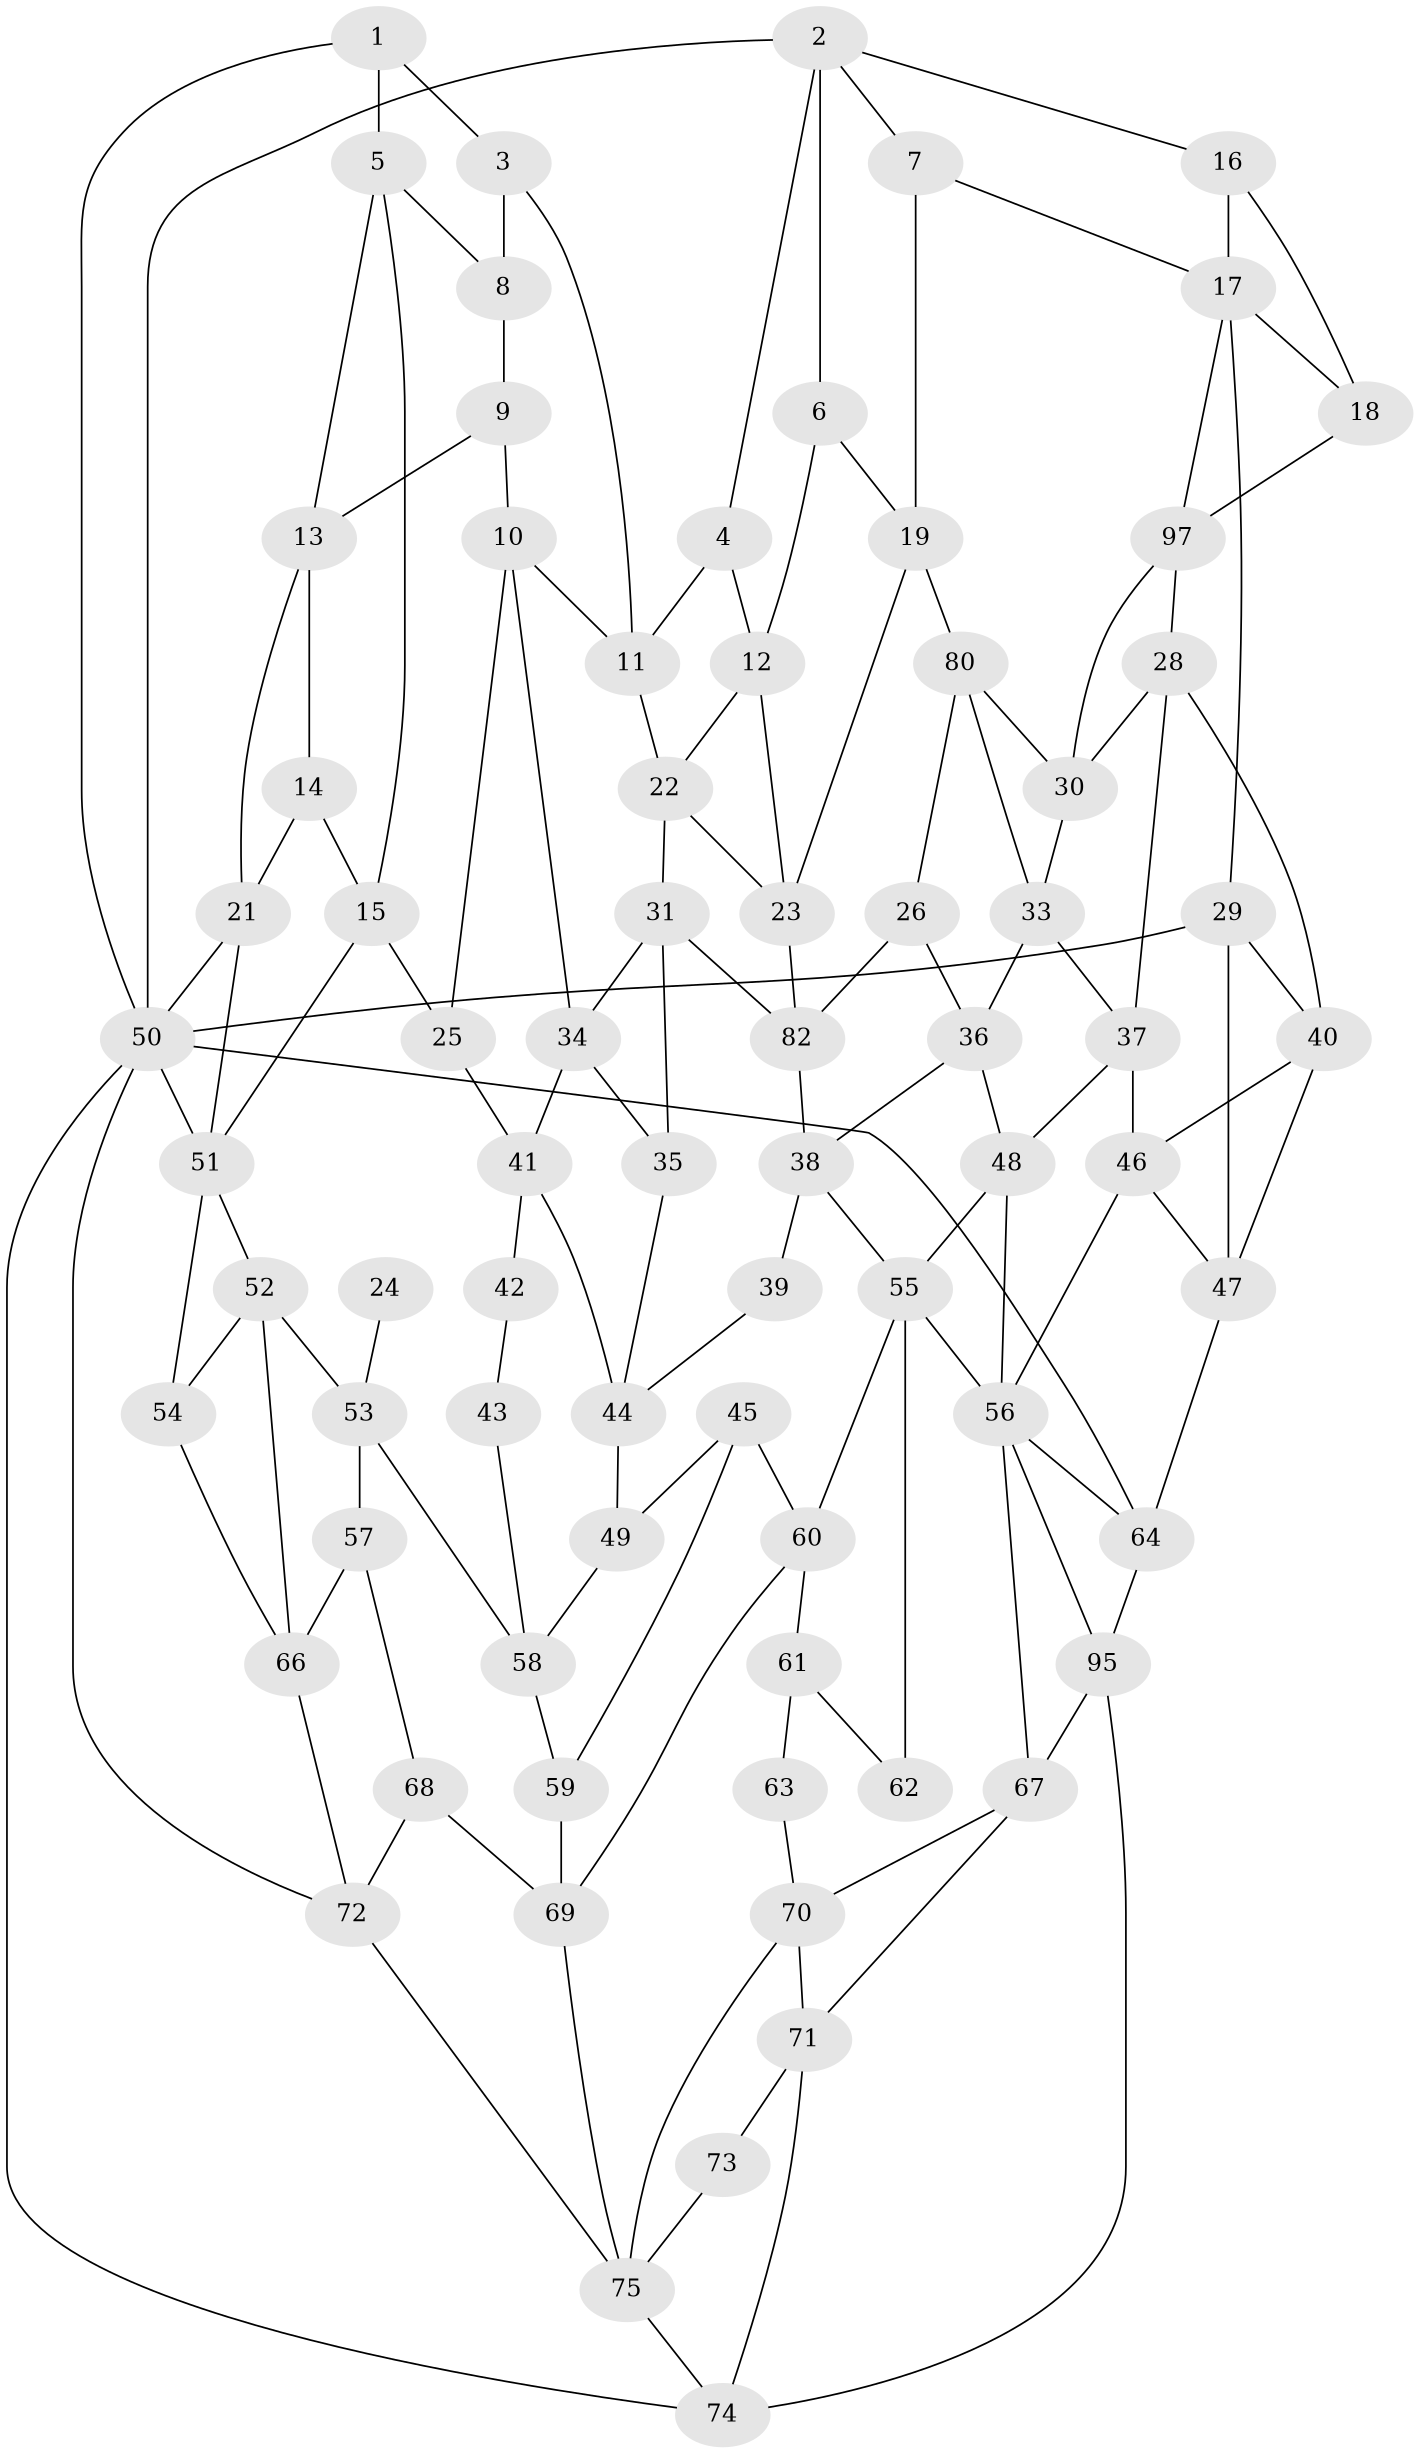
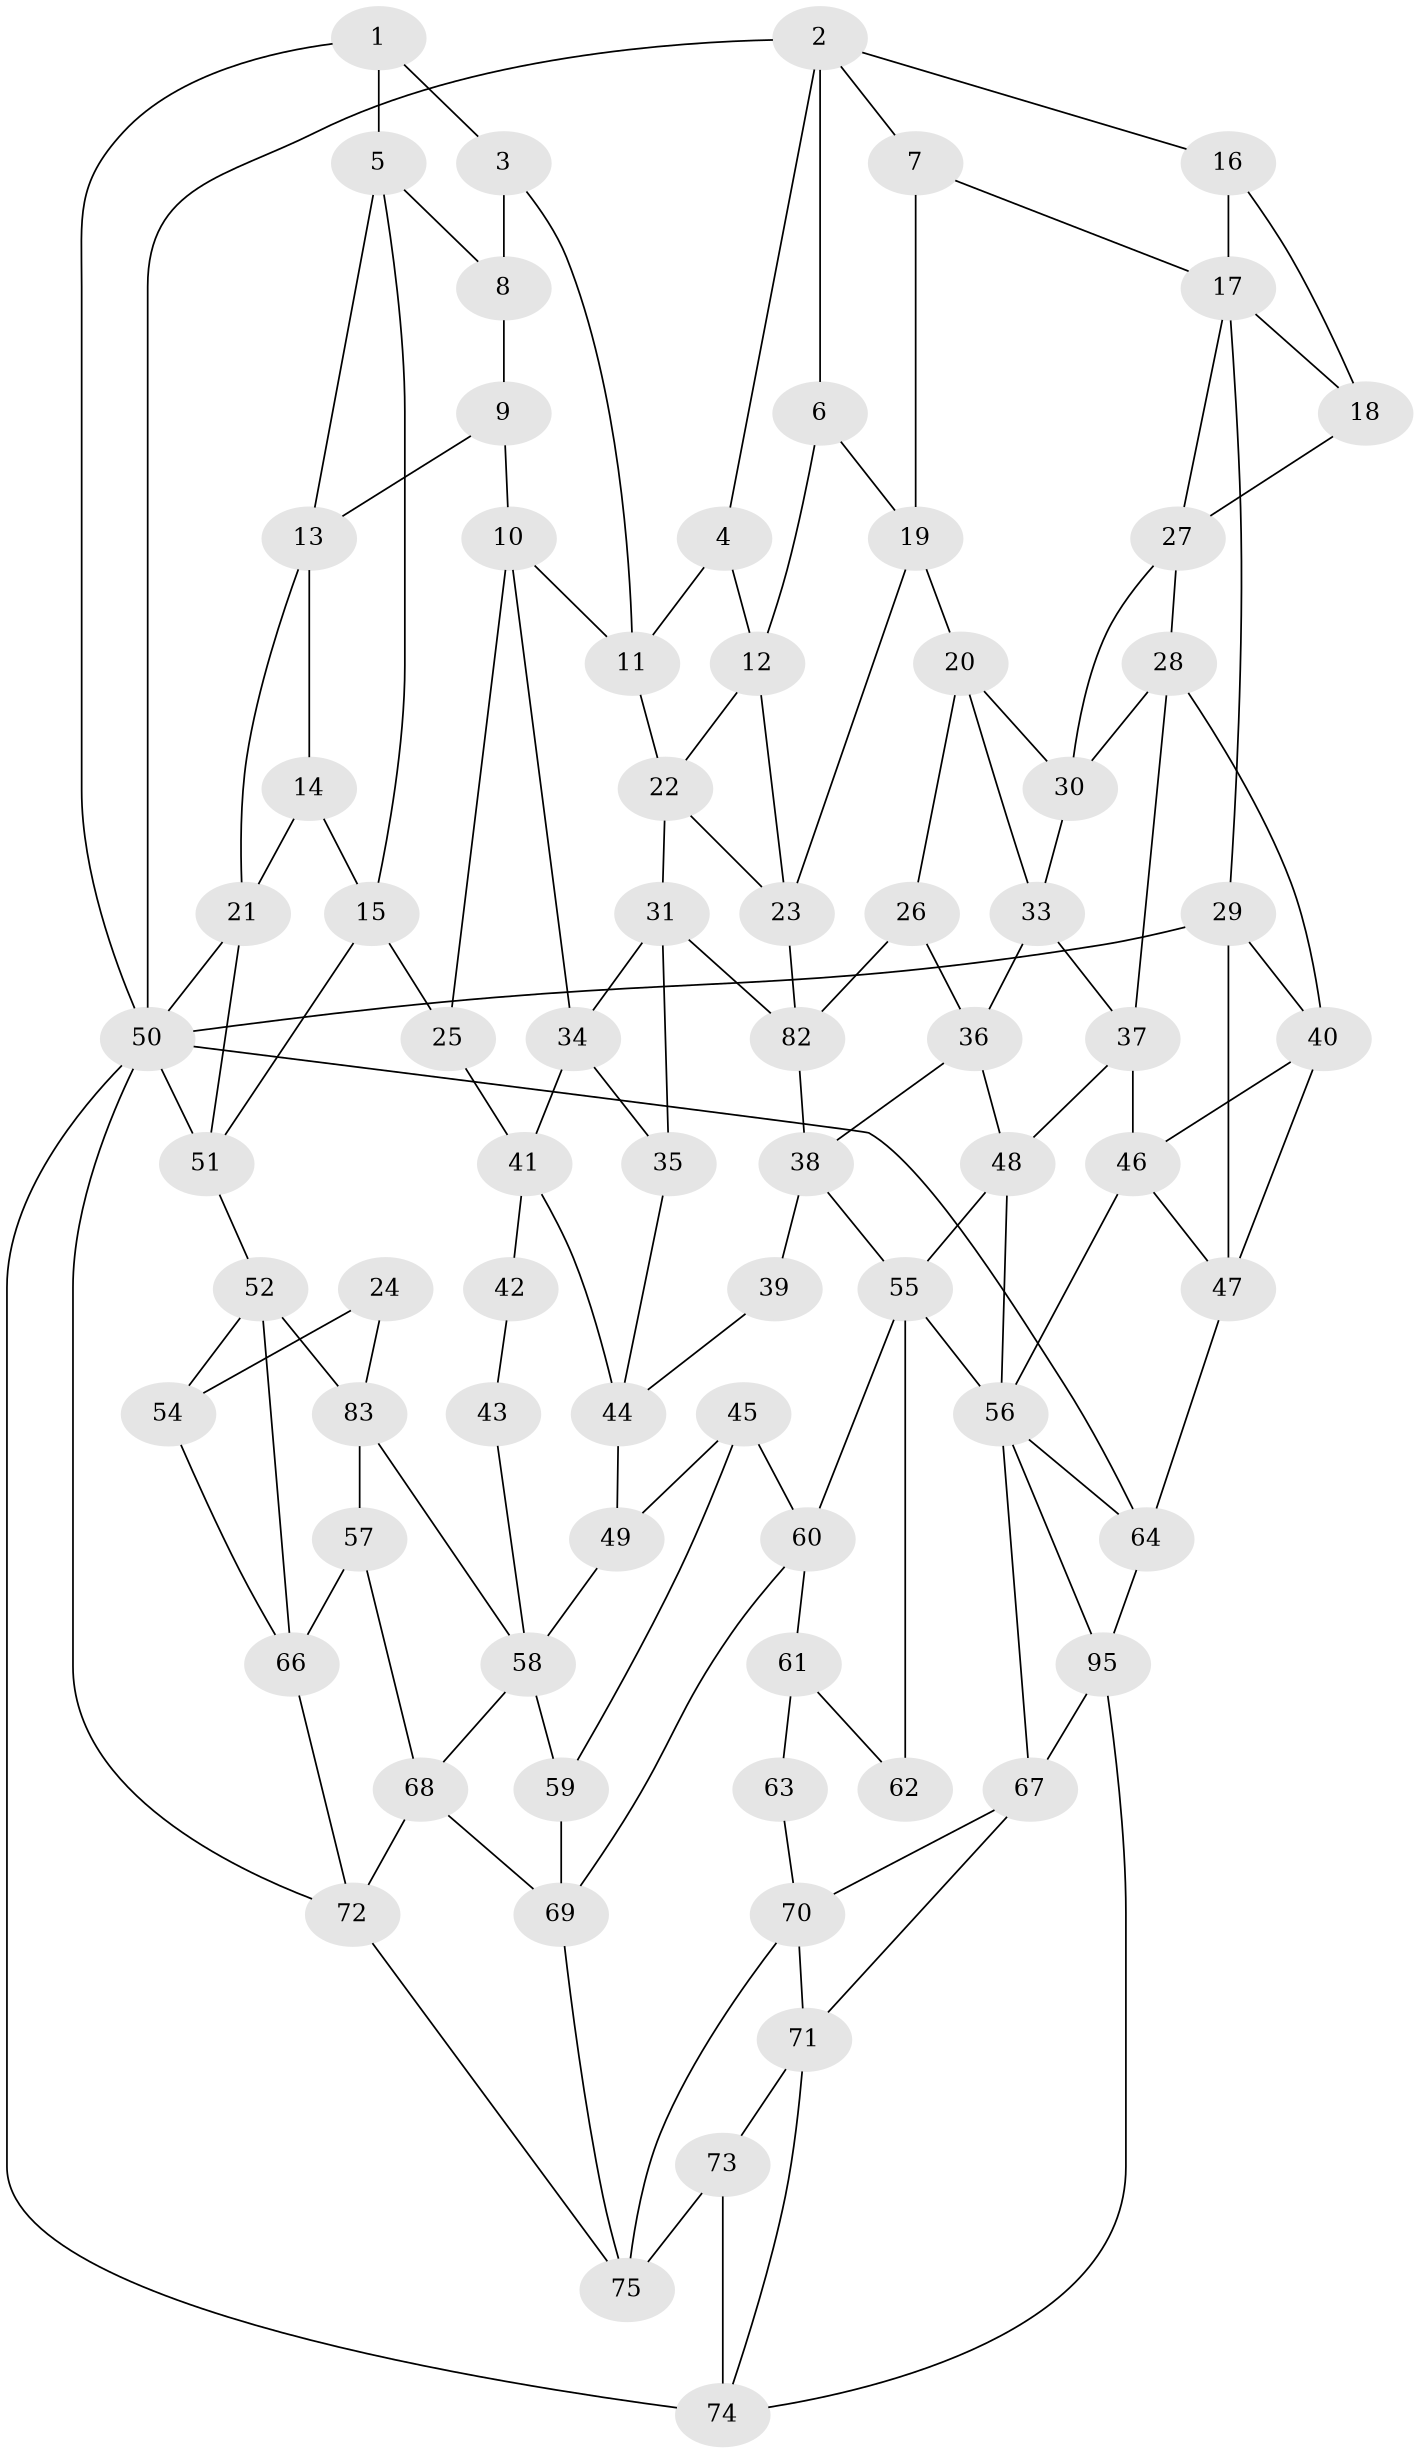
(1178, 539) -> (1178, 539)
(961, 664) -> (961, 664)
(188, 1289) -> (277, 1352)
(360, 1414) -> (360, 1414)
none -> (474, 1727)
(675, 2353) -> (723, 2290)
